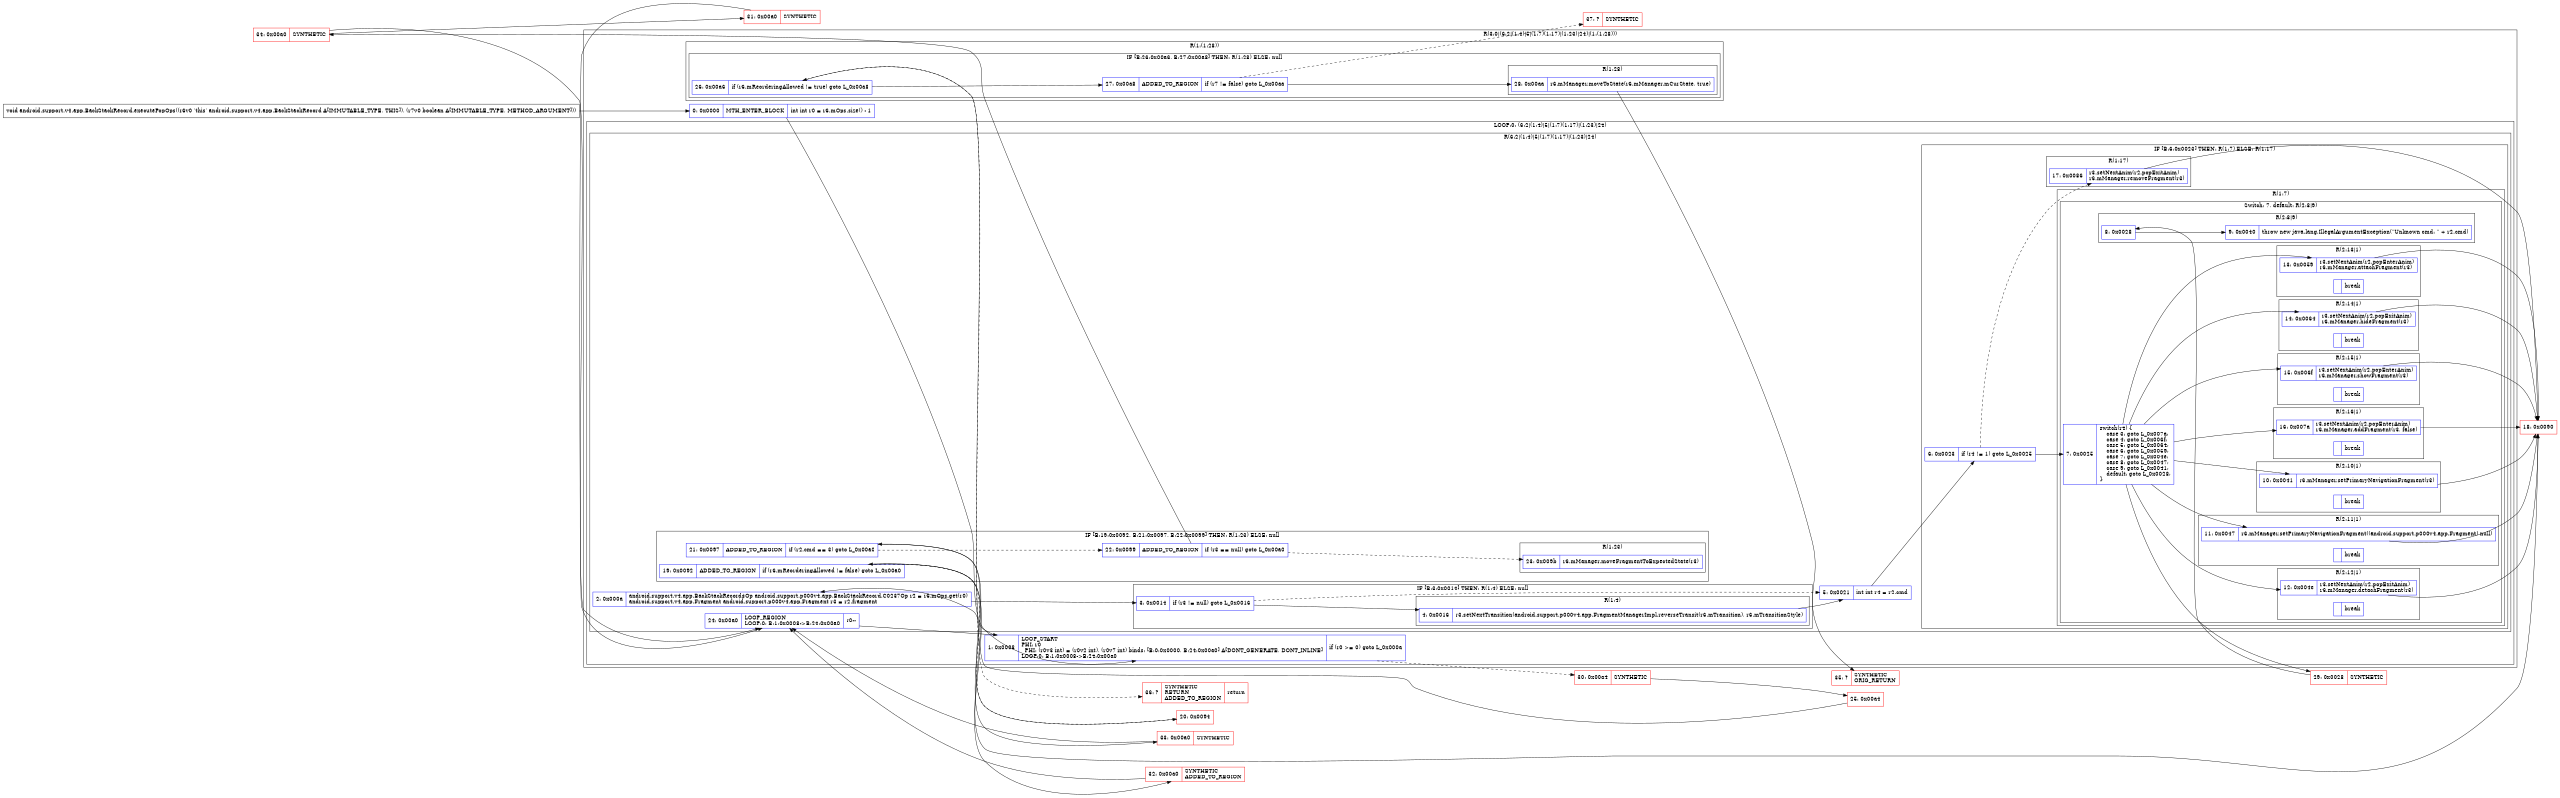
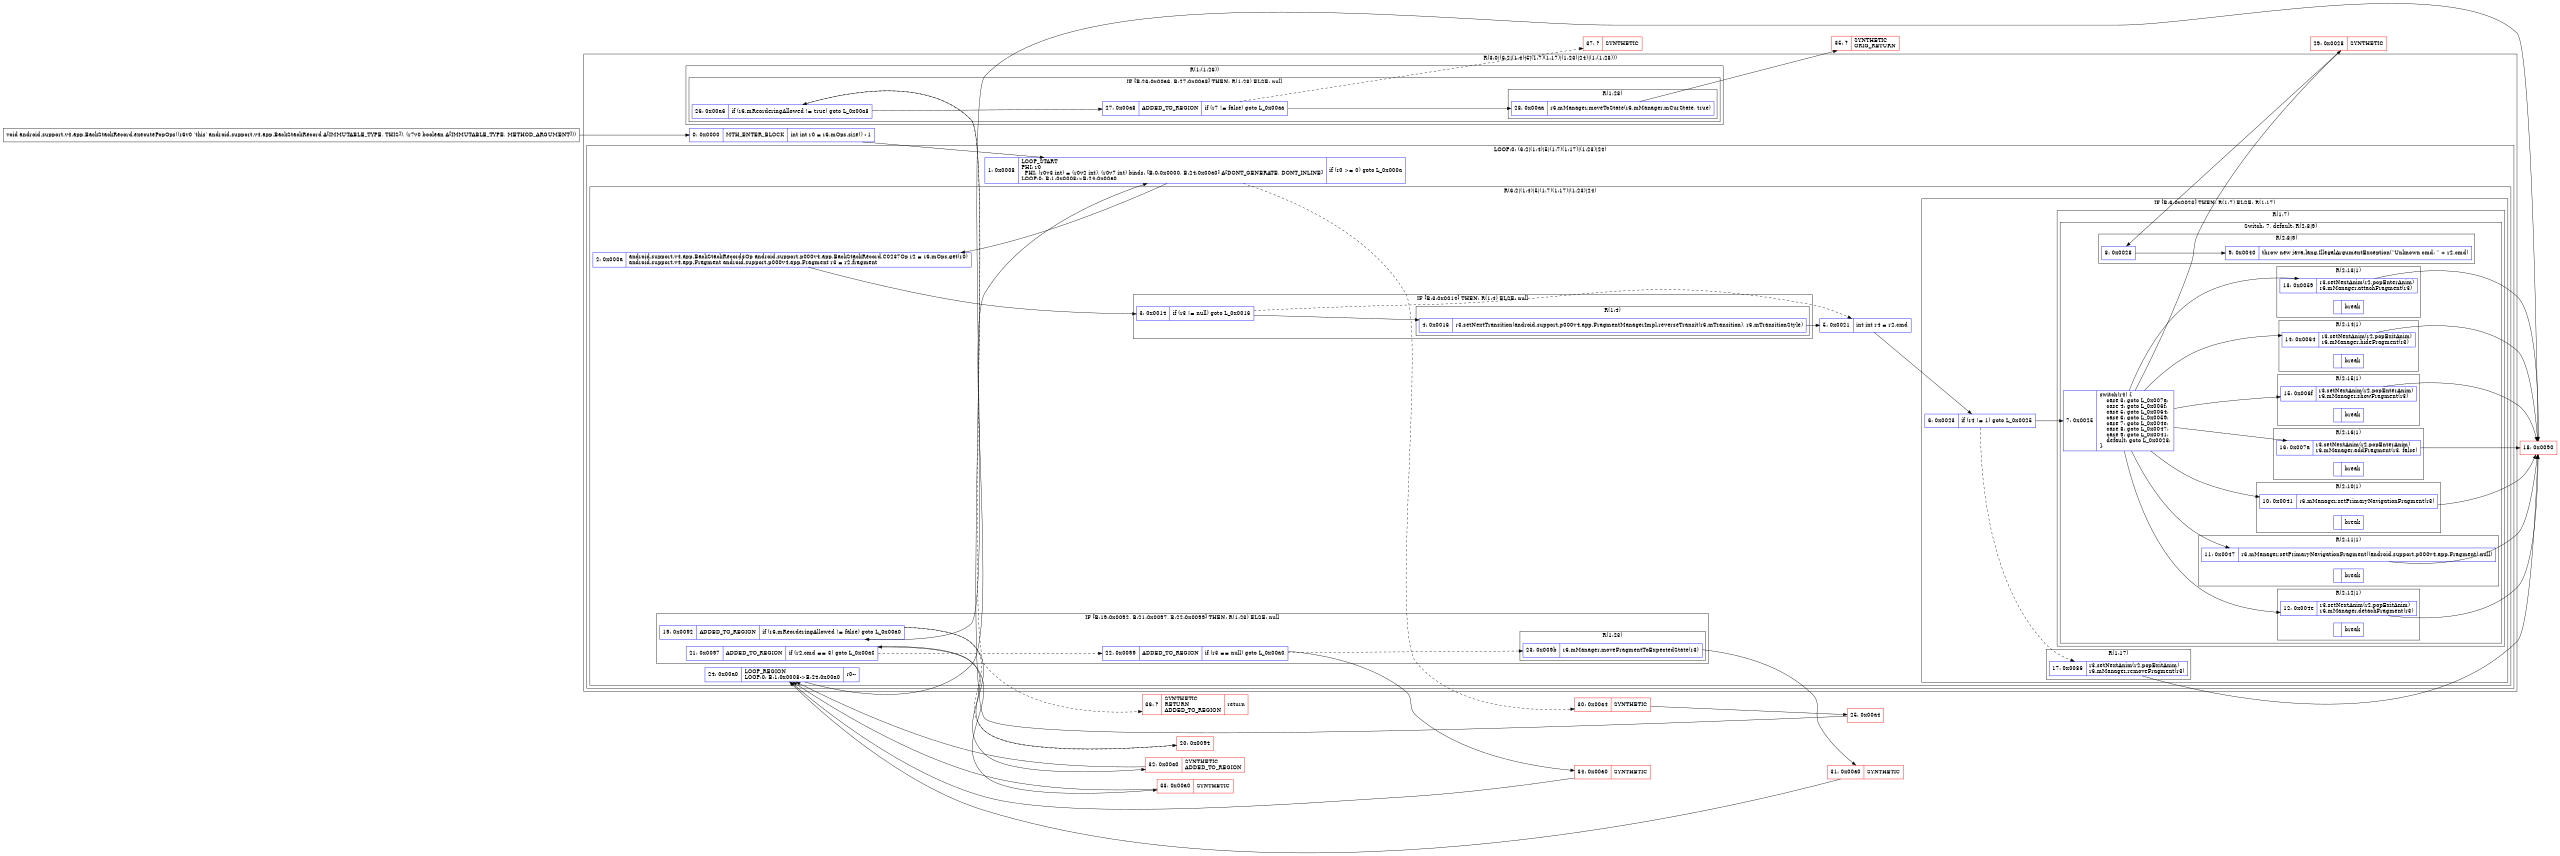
(535, 26) -> (1798, 682)
(1205, 46) -> (1205, 70)
